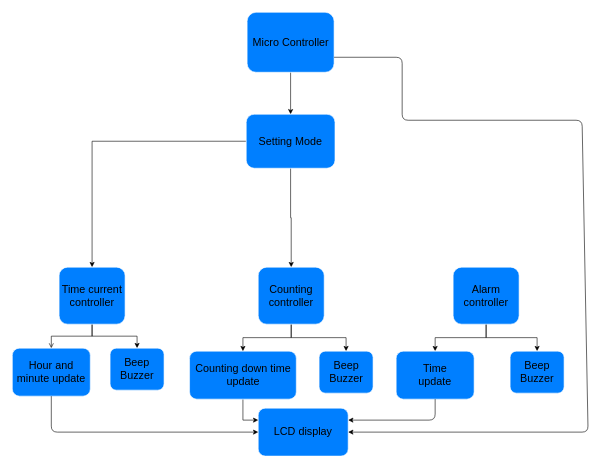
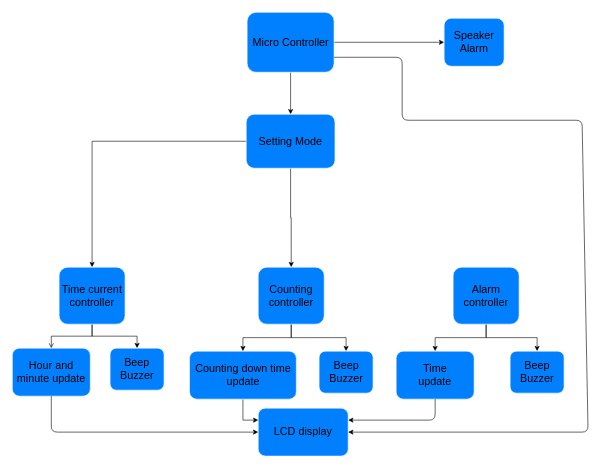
none -> (438, 42)
none -> (474, 42)
